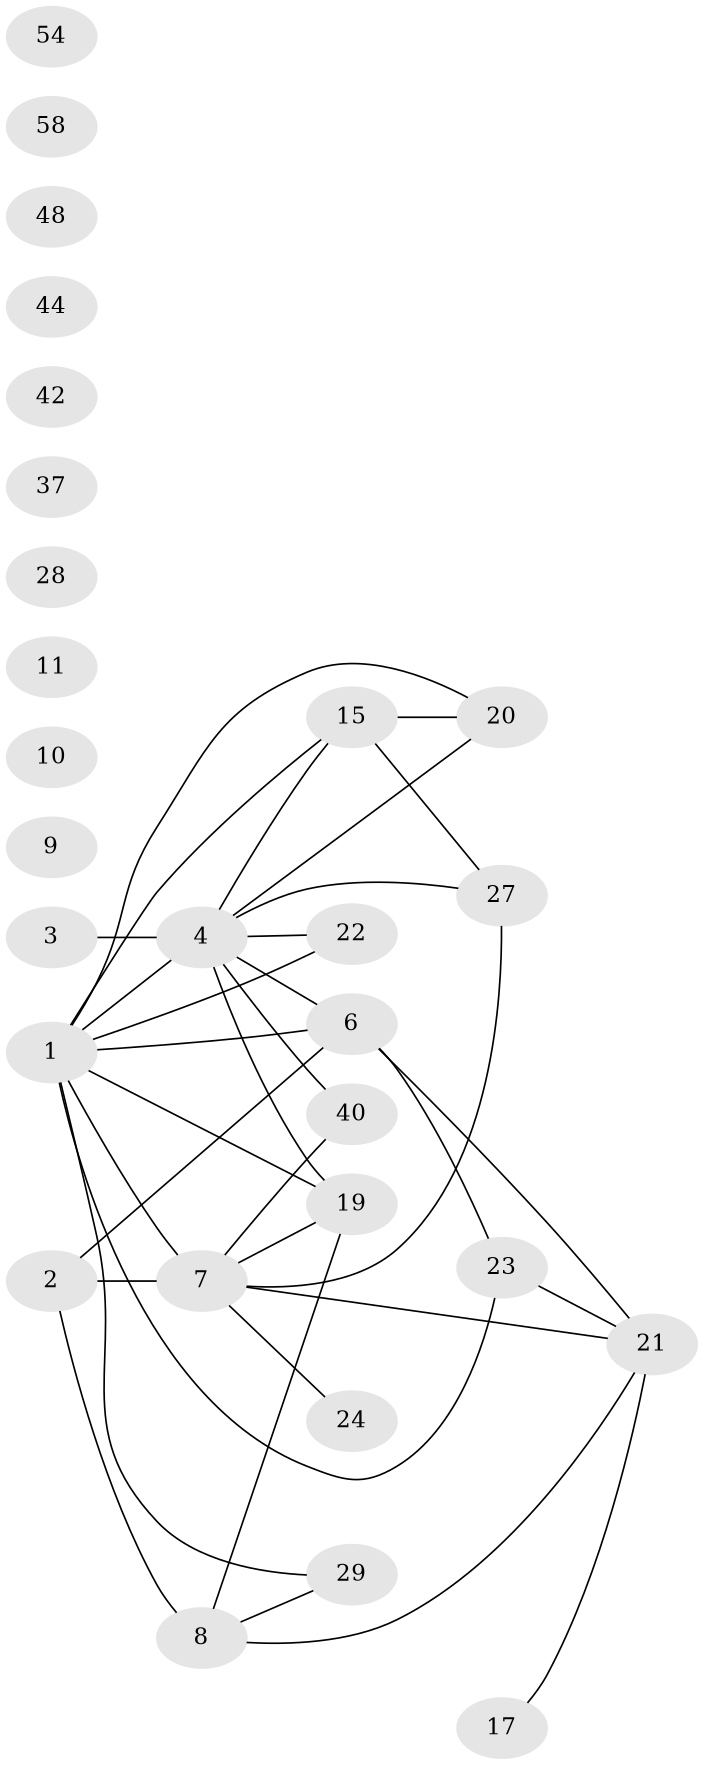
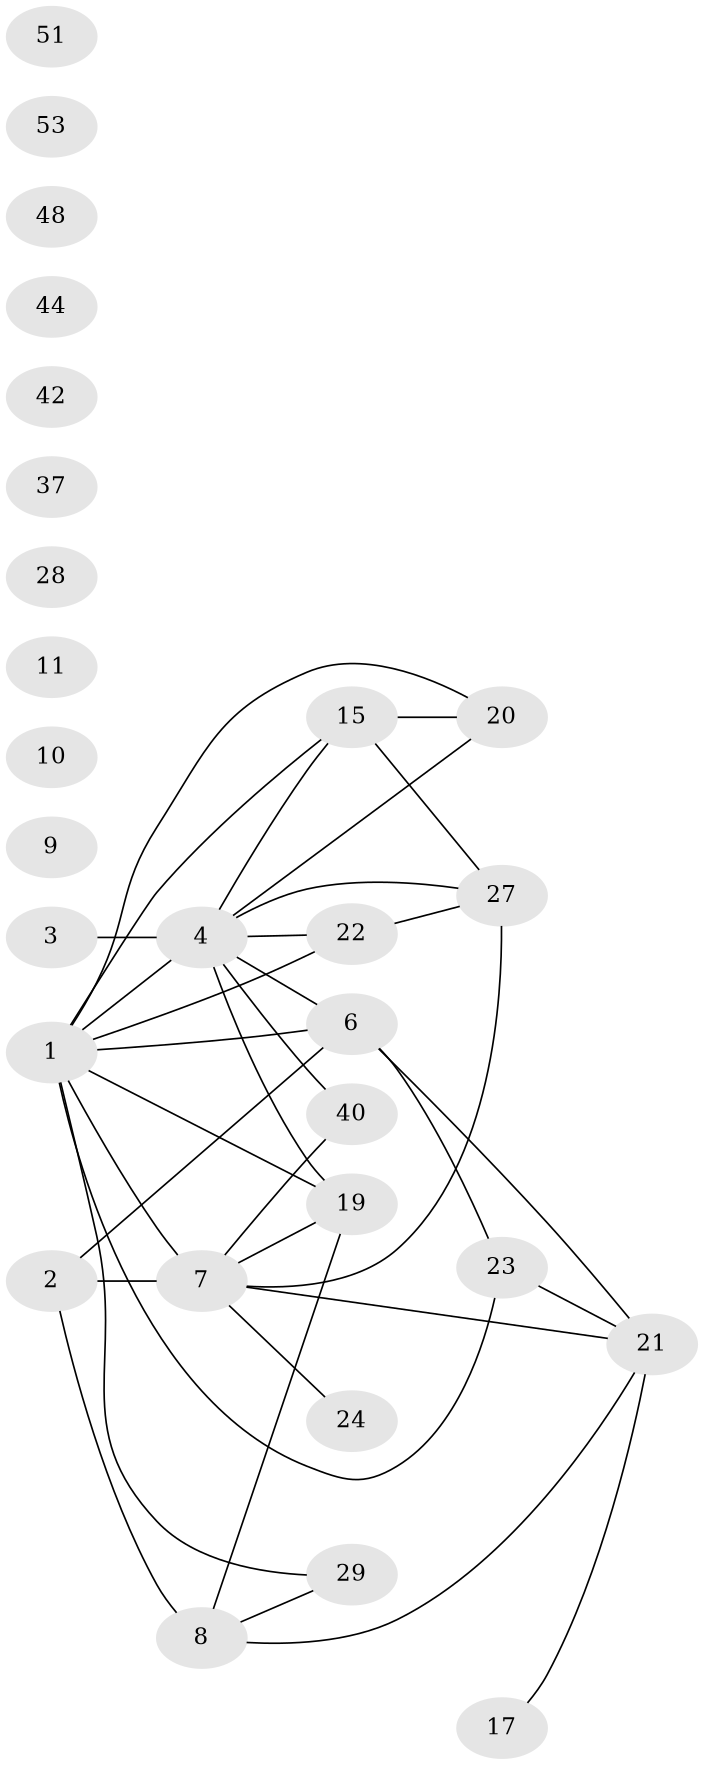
(52, 37) -> (52, 37)
(52, 127) -> (52, 127)
none -> (427, 915)
